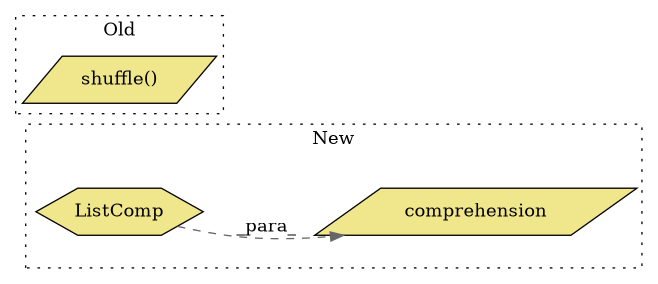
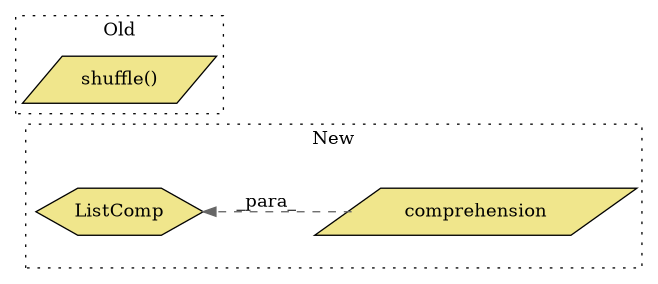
(254, 238) -> (284, 212)
